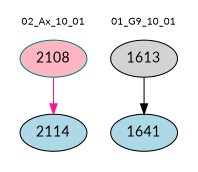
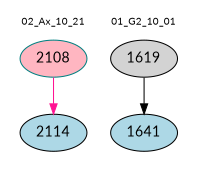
(54, 22) -> (54, 22)
(144, 22) -> (144, 22)
(144, 59) -> (144, 59)
